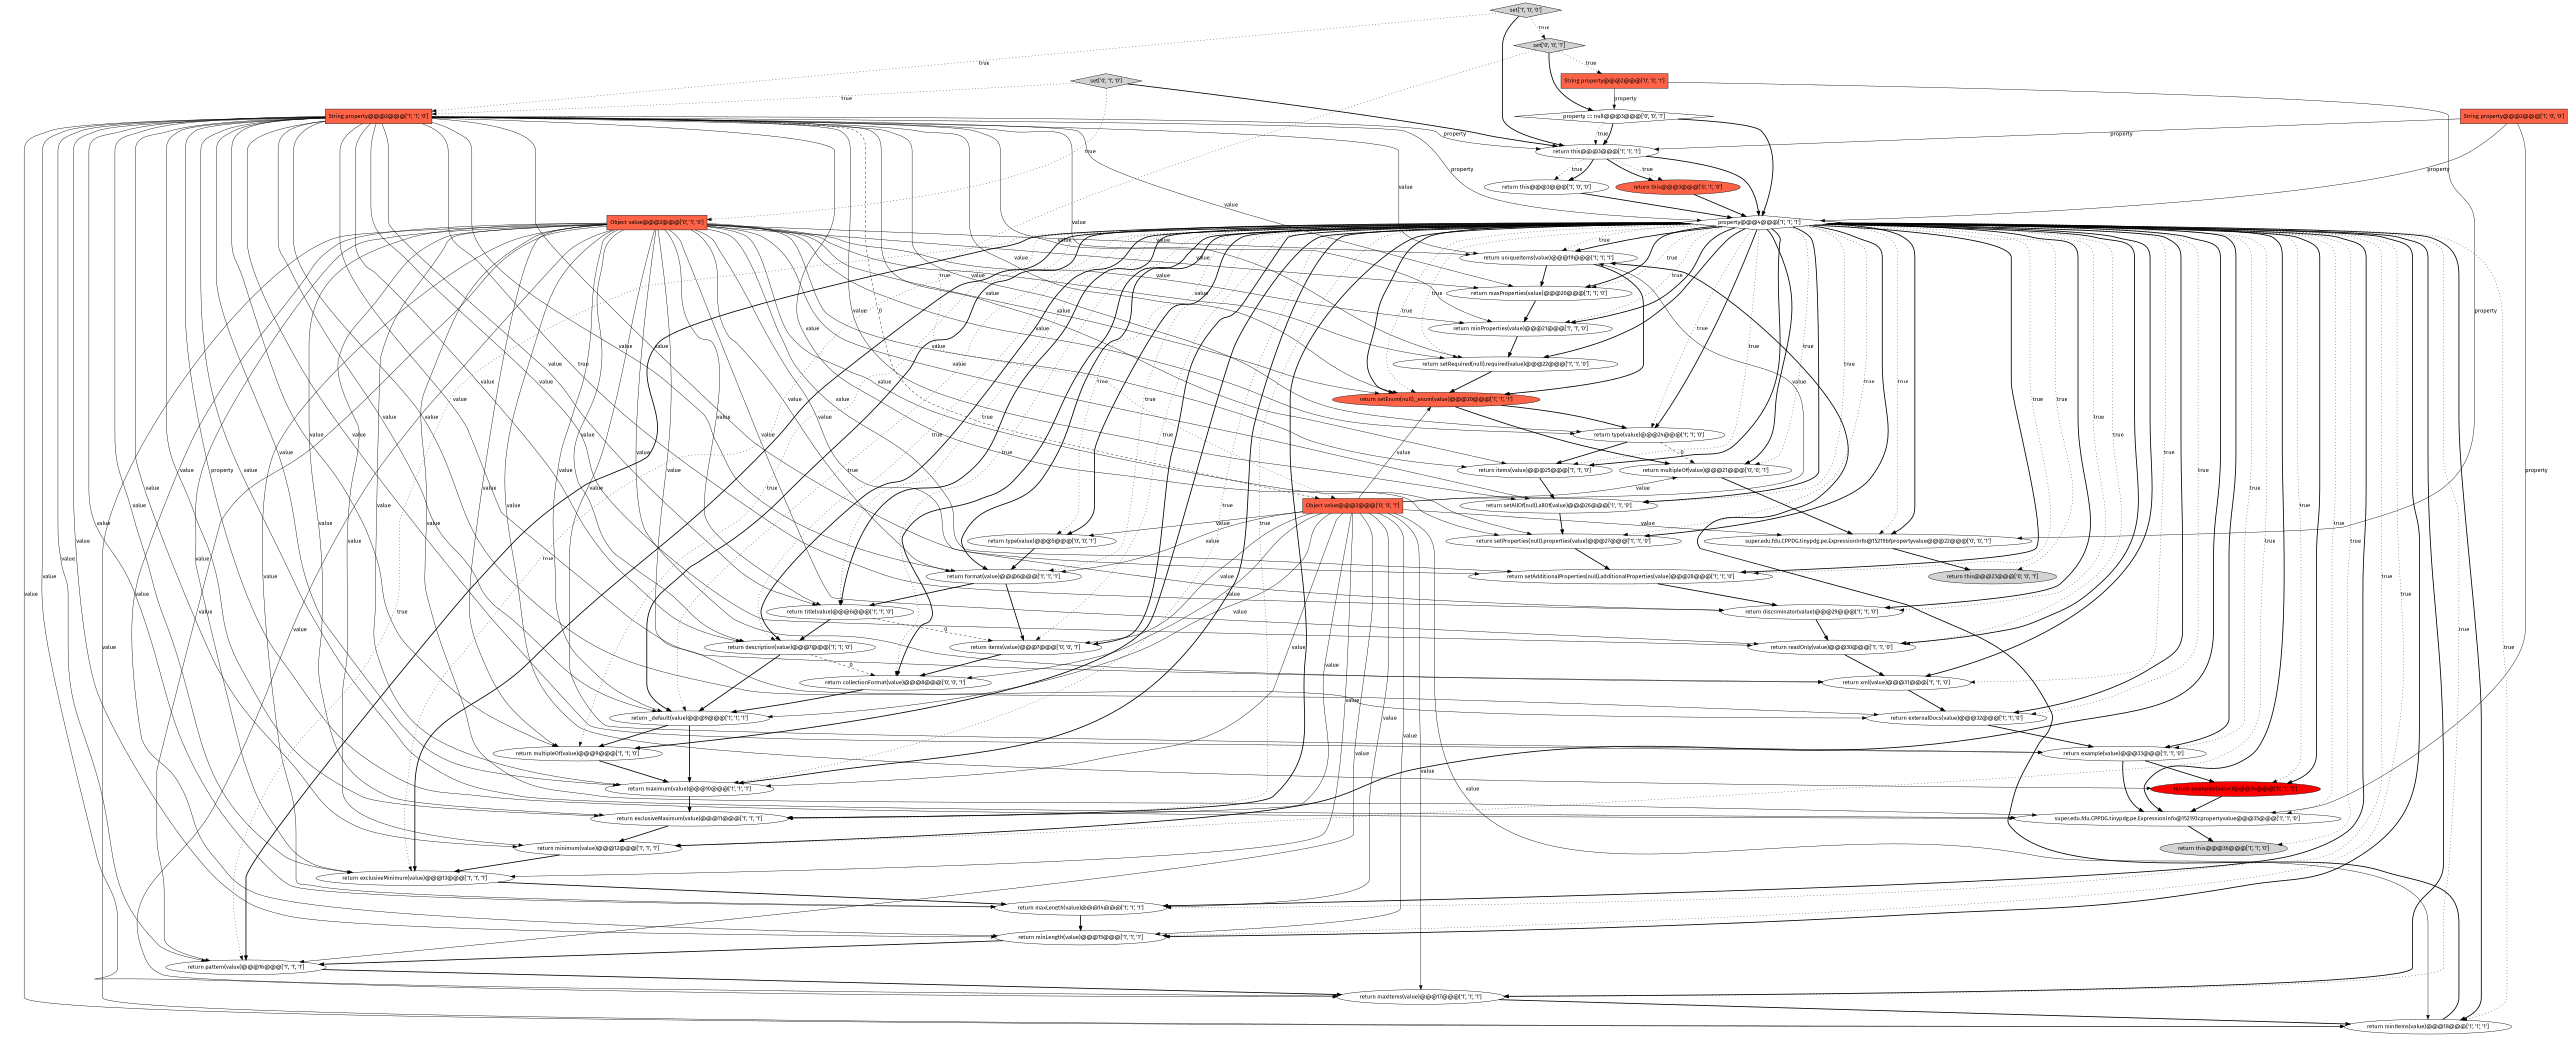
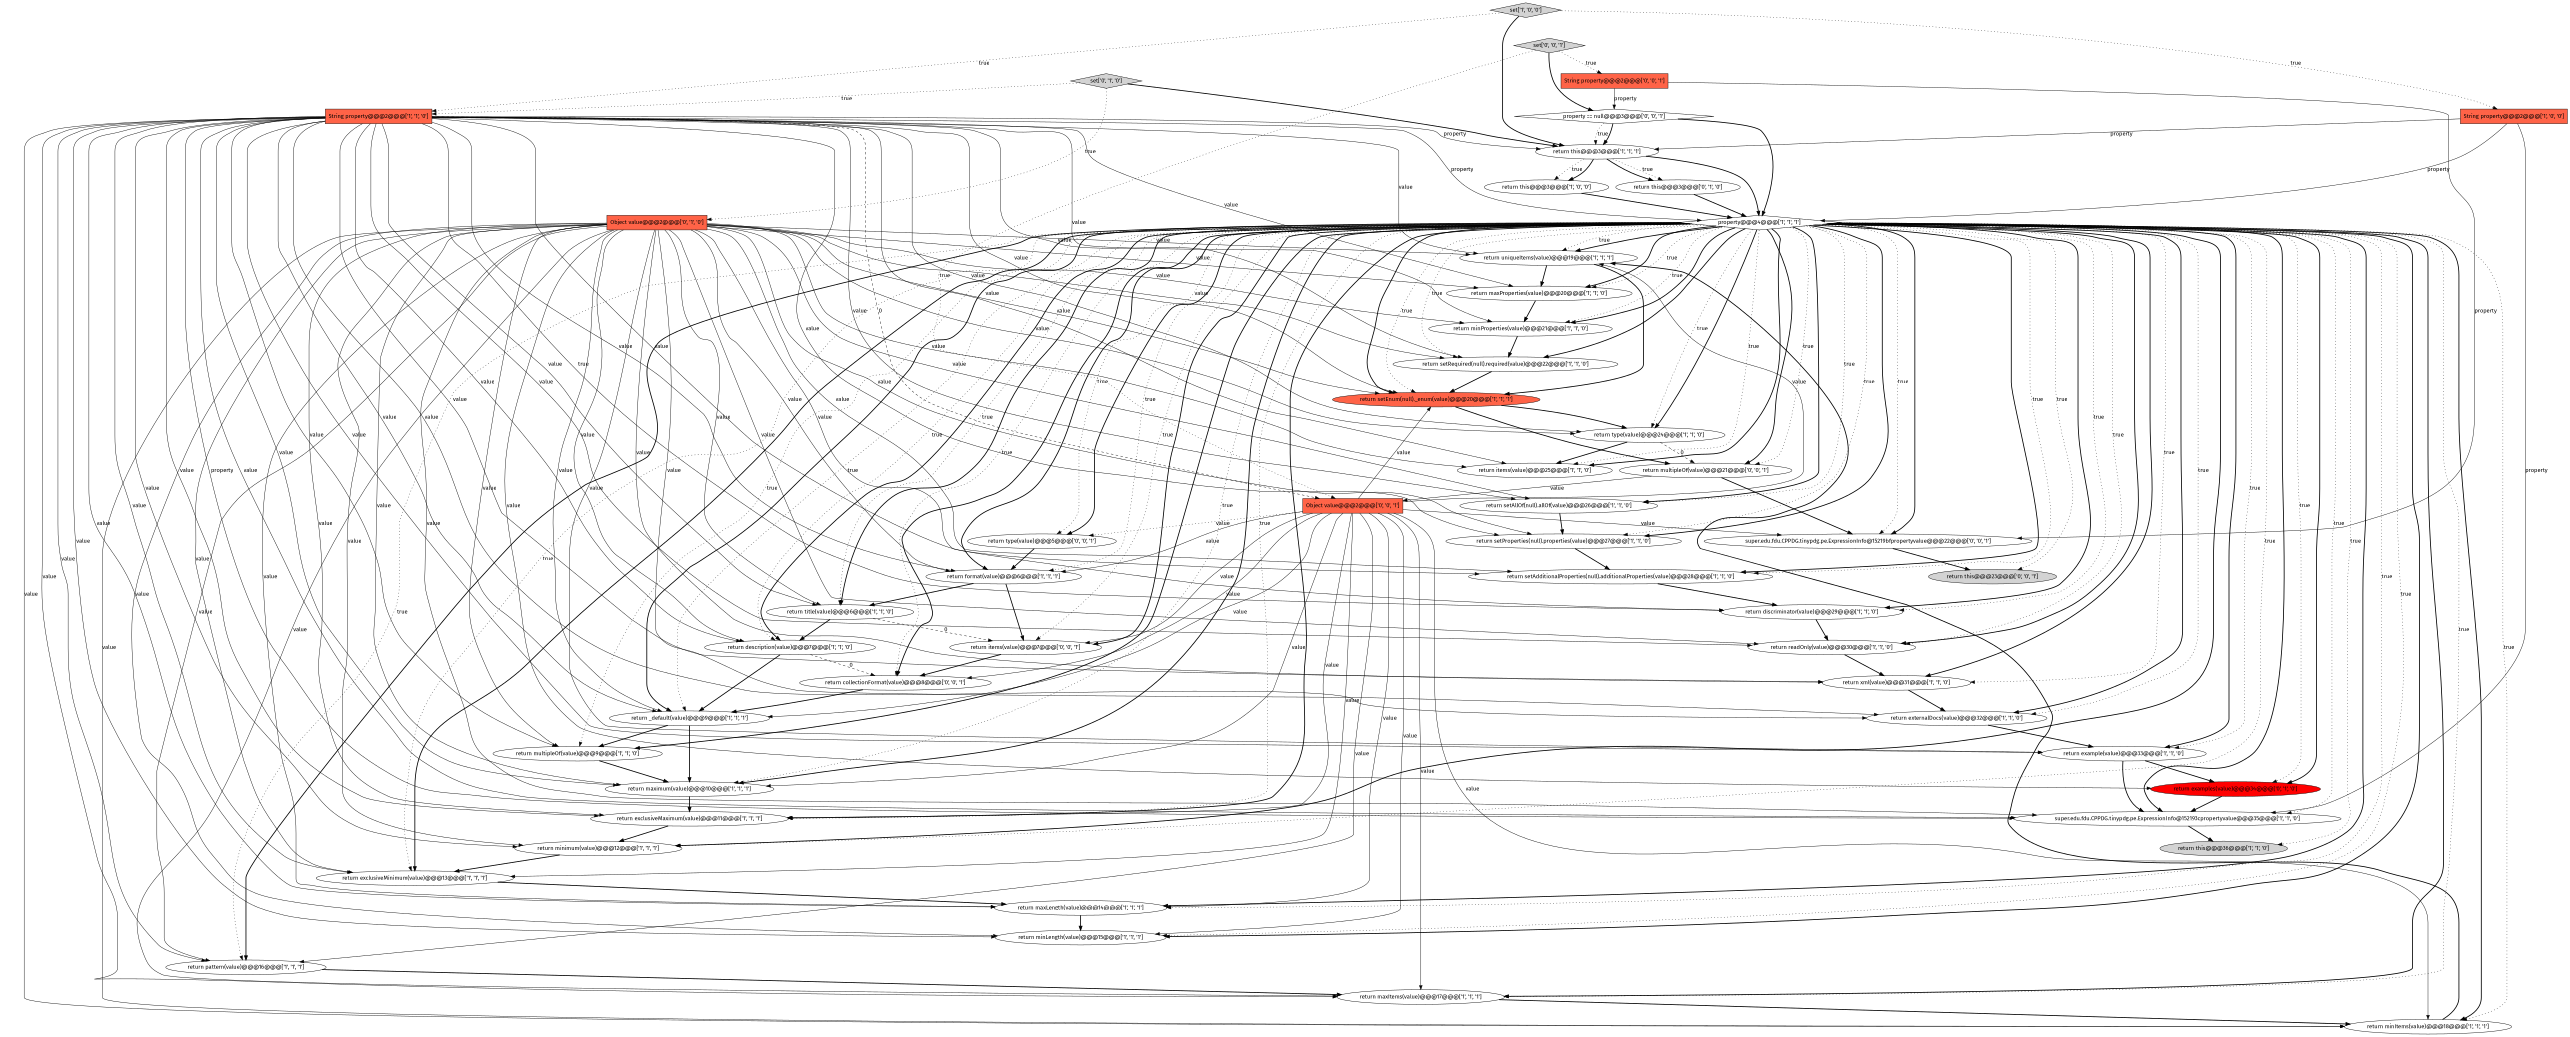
(1536, 26) -> (2029, 35)
(1678, 187) -> (1678, 187)
(1546, 486) -> none
(1559, 495) -> (1529, 488)
(1198, 523) -> (1198, 523)
(663, 952) -> none
